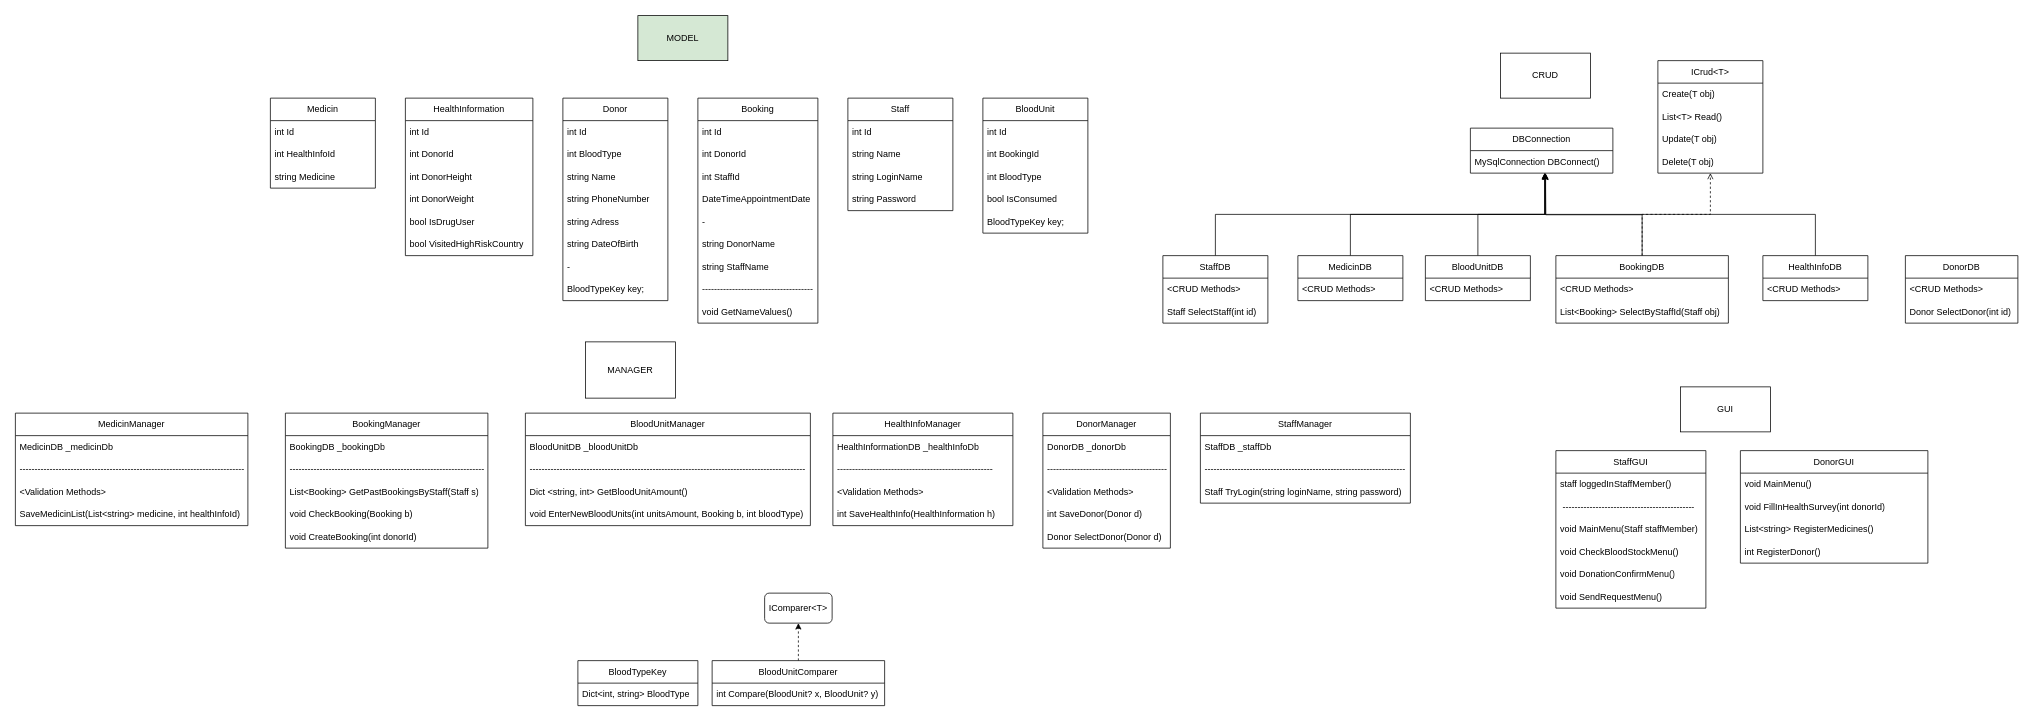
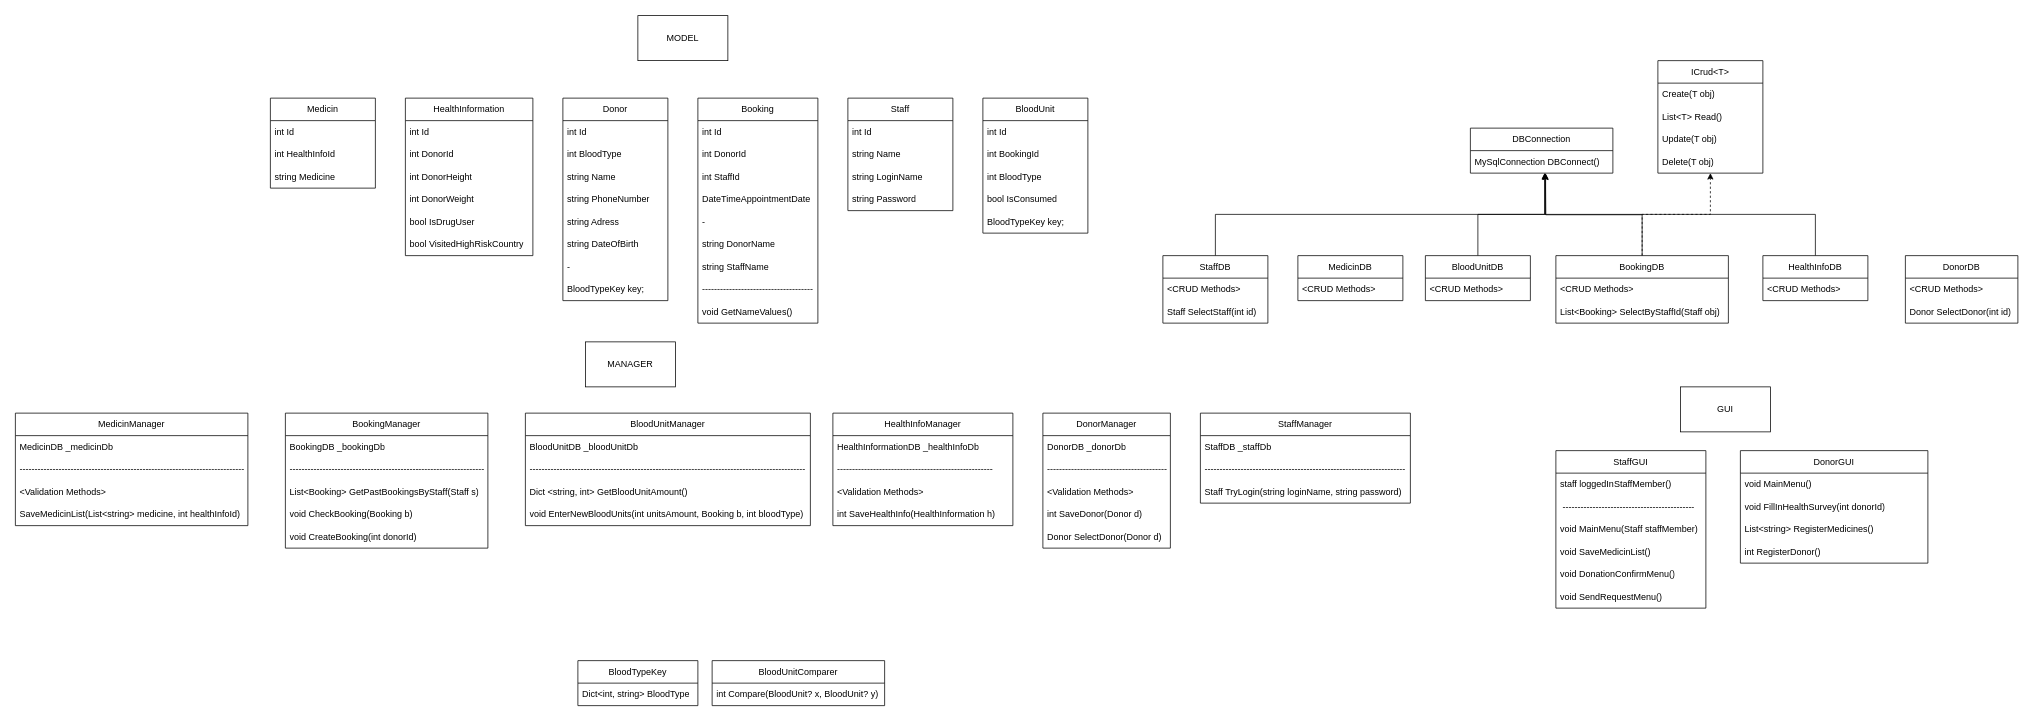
(683, 38) -> (683, 38)
(1545, 75) -> none
(1710, 178) -> (1710, 179)
(1350, 236) -> none
(630, 370) -> (630, 364)
(1622, 552) -> (1610, 552)
(798, 608) -> none
(798, 644) -> none
